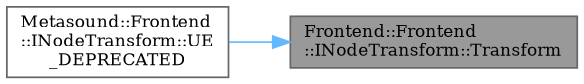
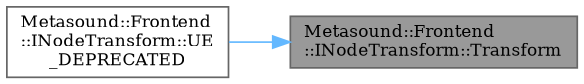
(434, 42) -> (434, 42)
